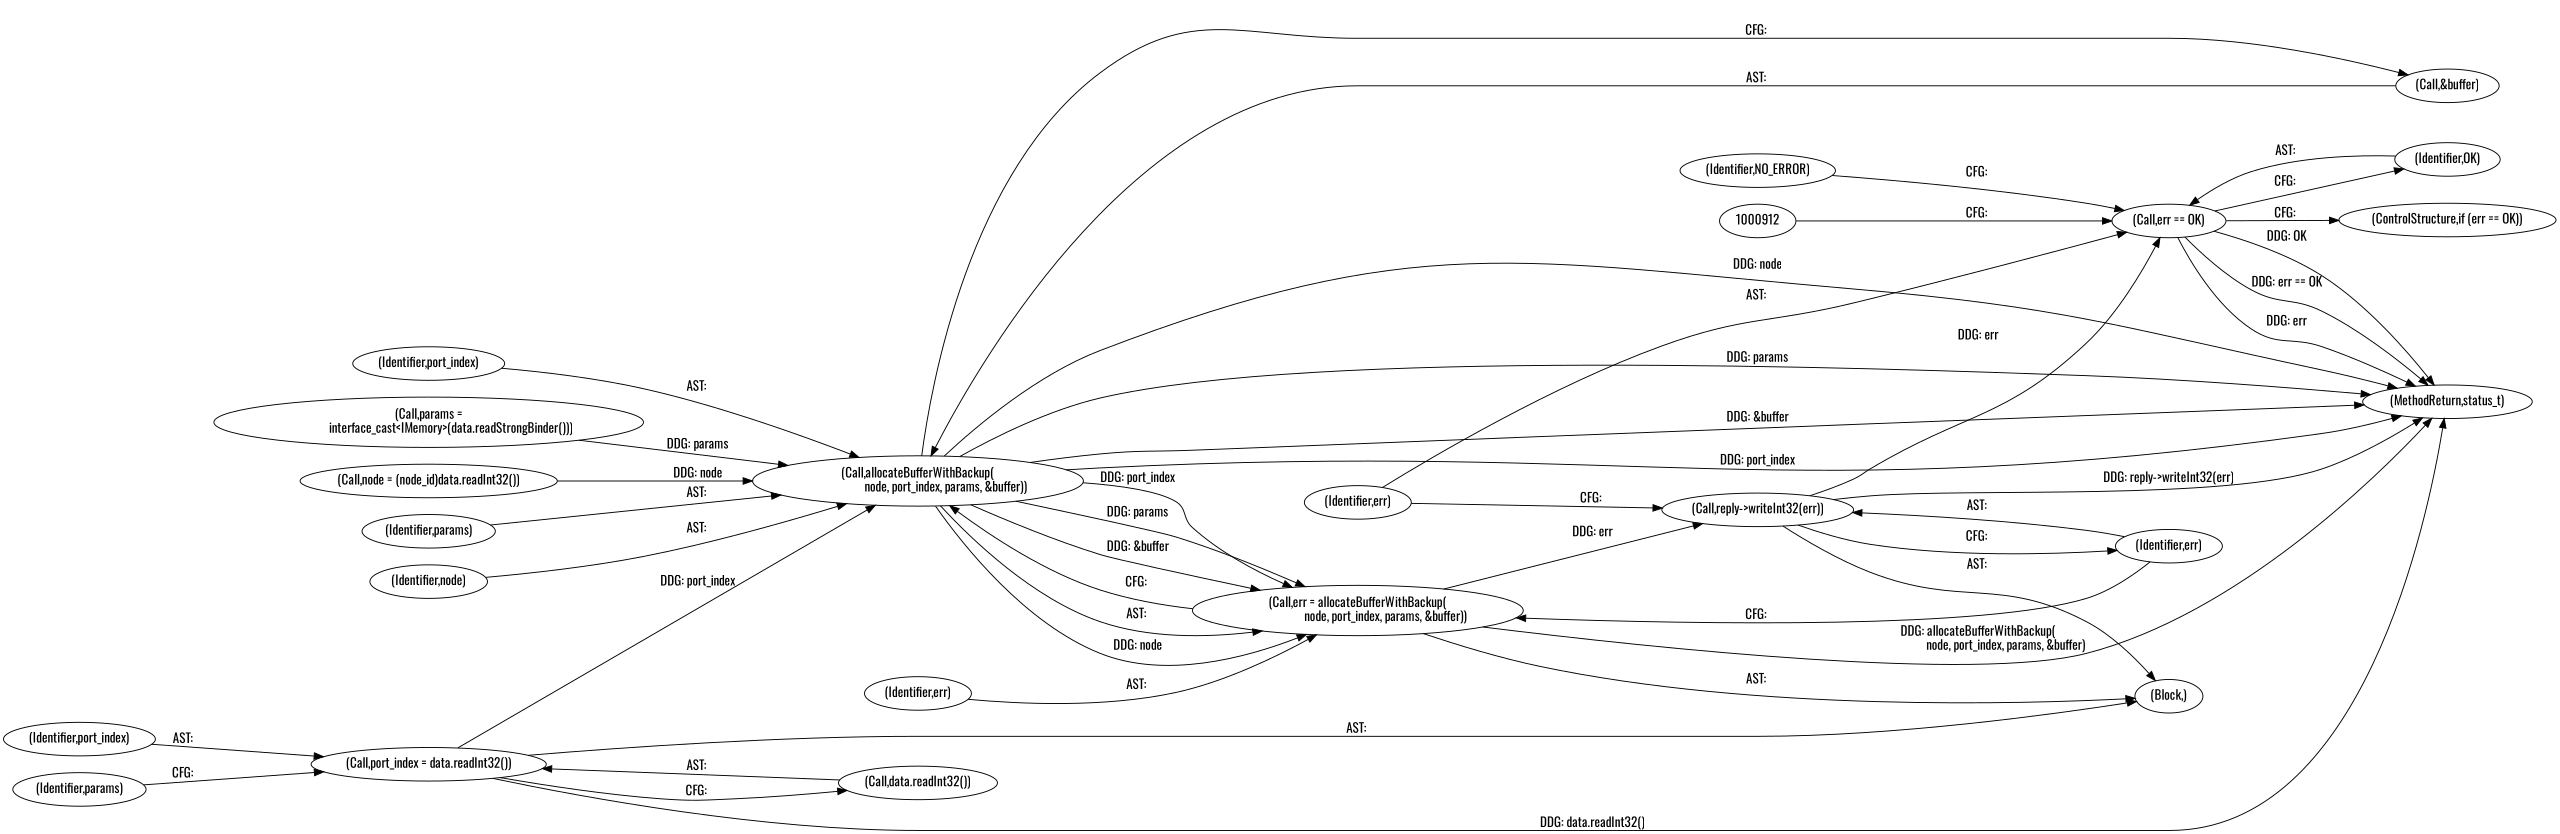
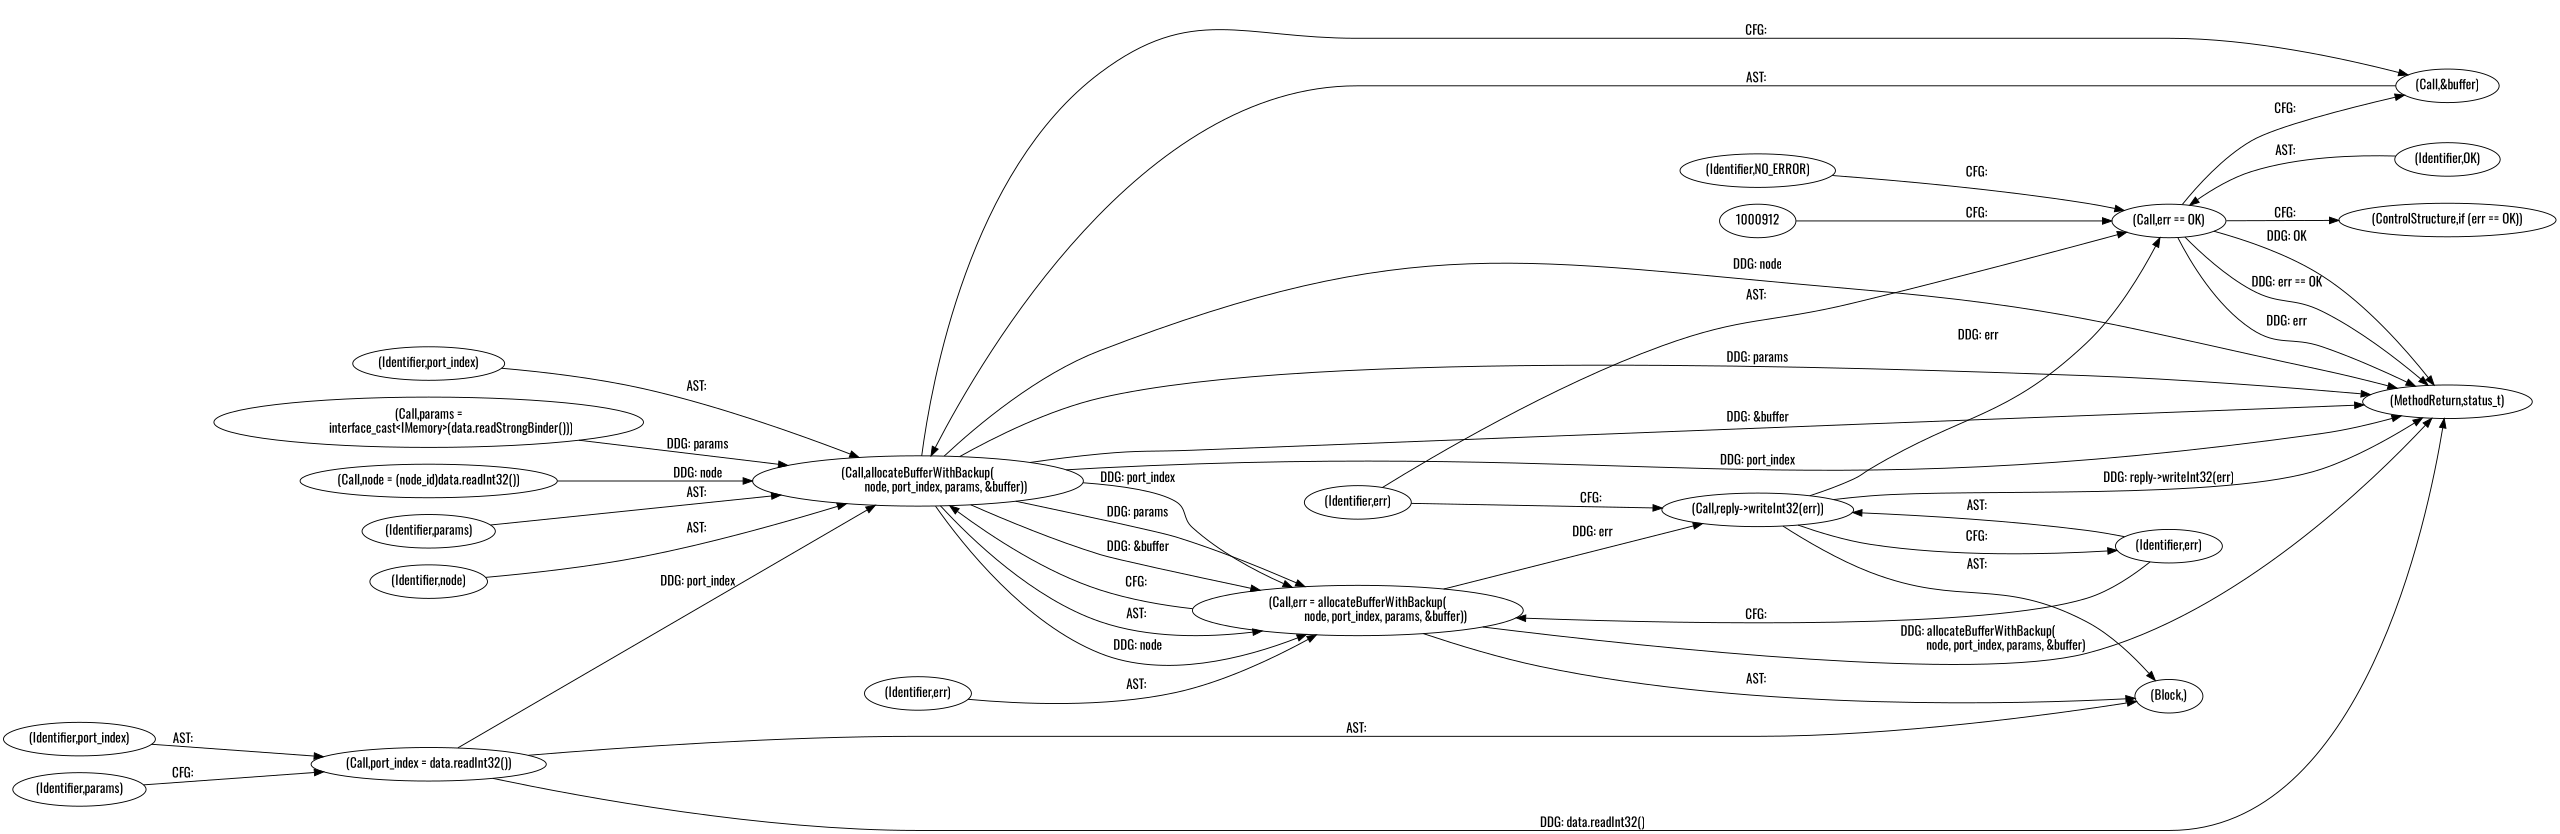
(2305, 191) -> (2277, 130)
(918, 783) -> none
